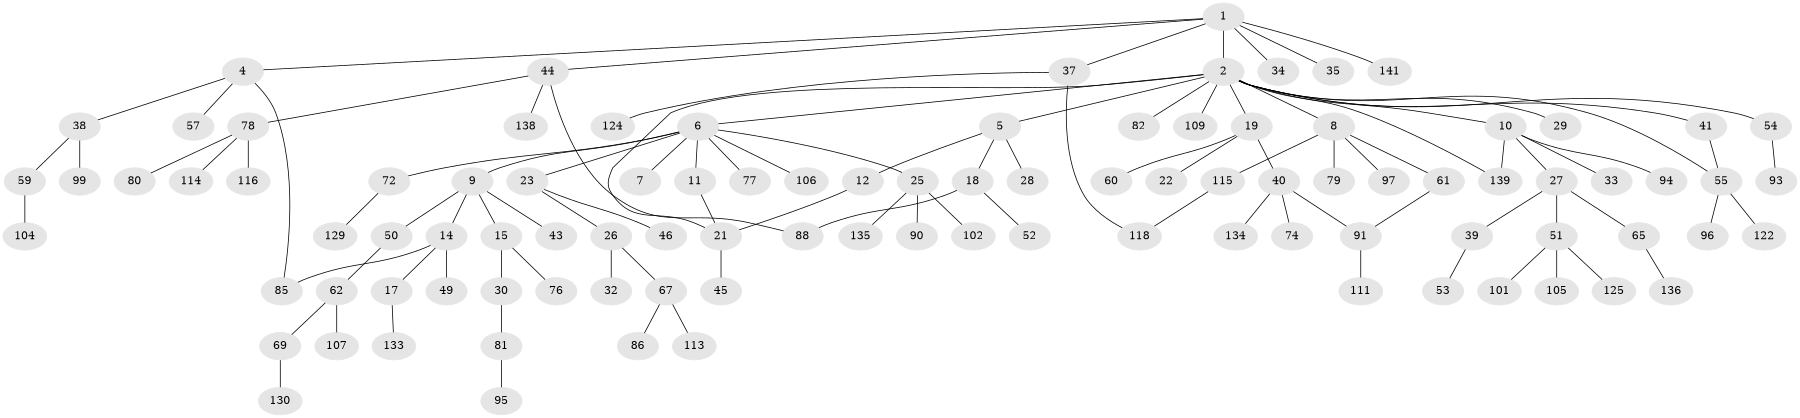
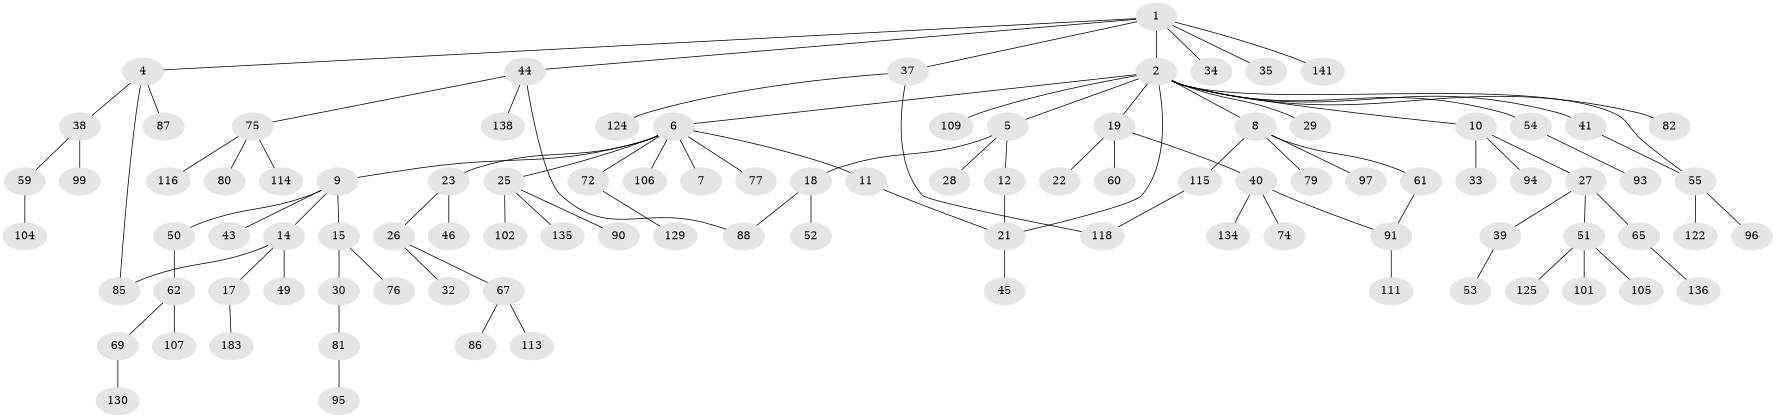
(193, 127) -> (164, 127)
(248, 127) -> (253, 127)
(1500, 181) -> none
(394, 346) -> (231, 346)
